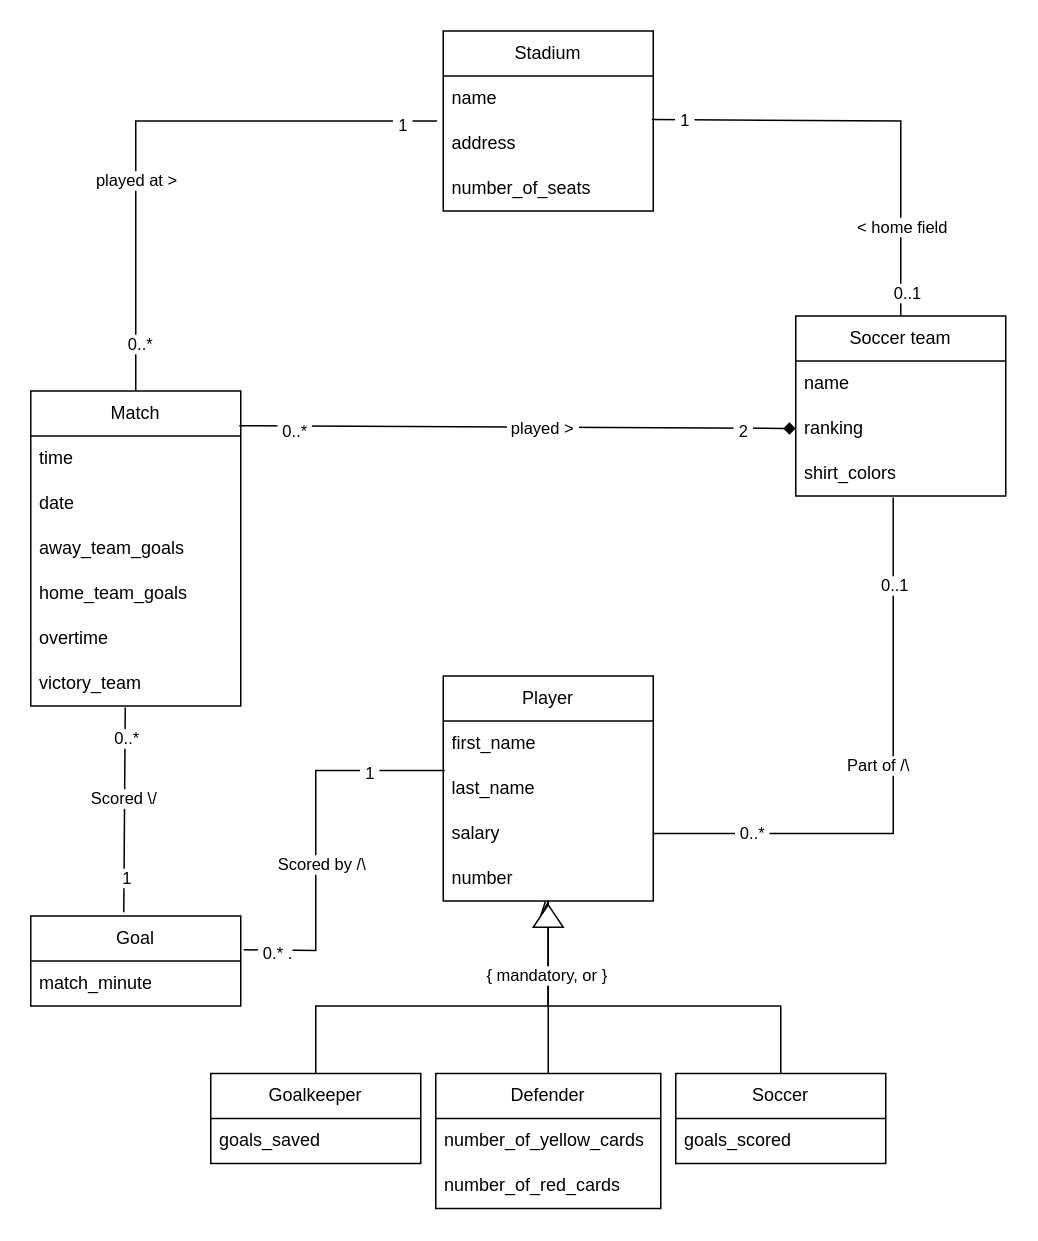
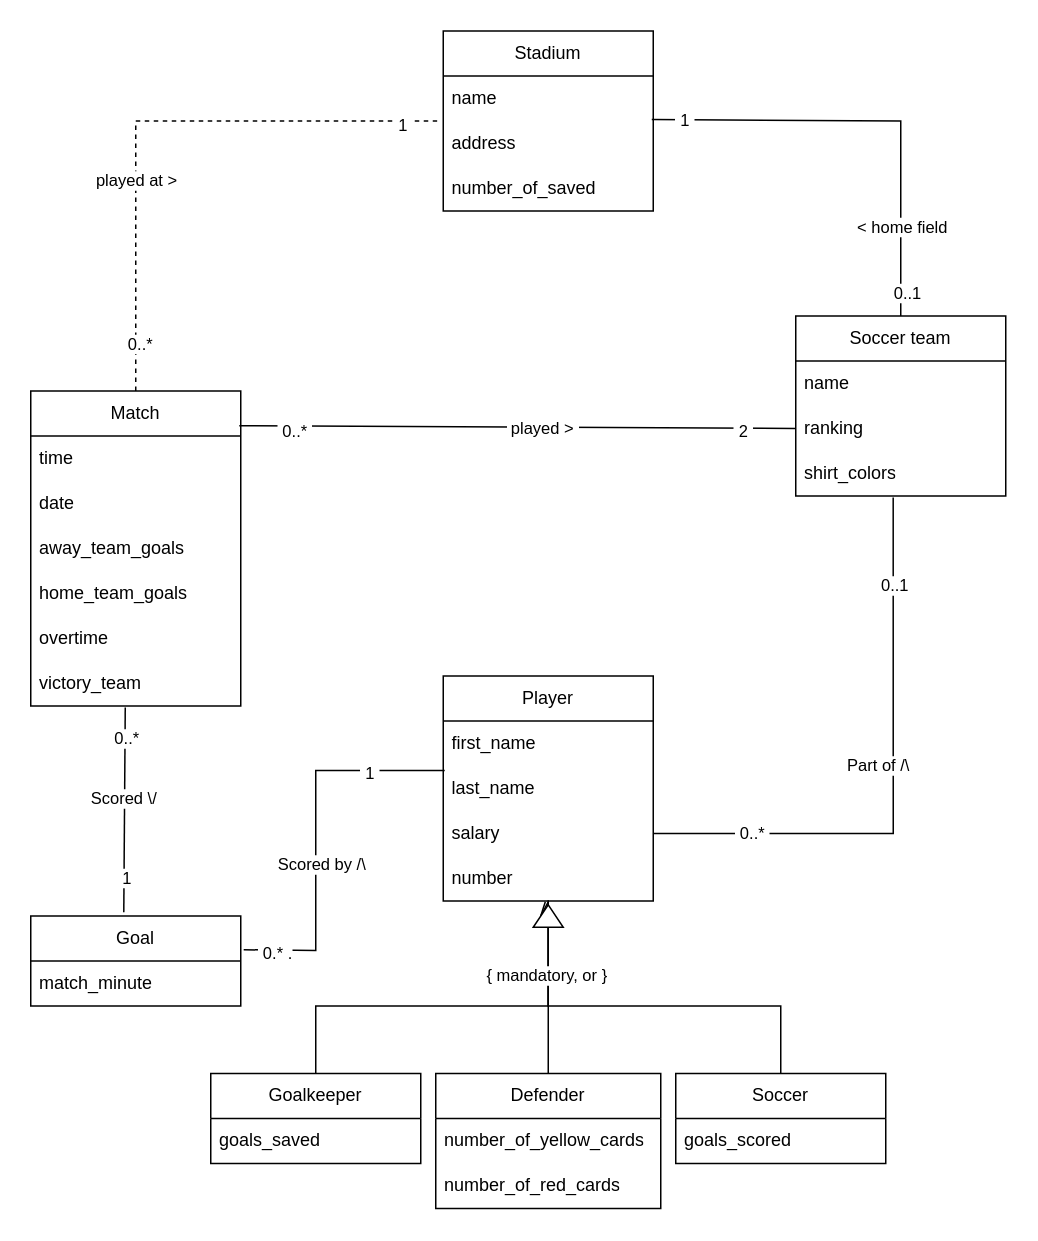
(240, 121) -> (240, 121)
(528, 188) -> (528, 188)
(783, 428) -> (787, 428)
